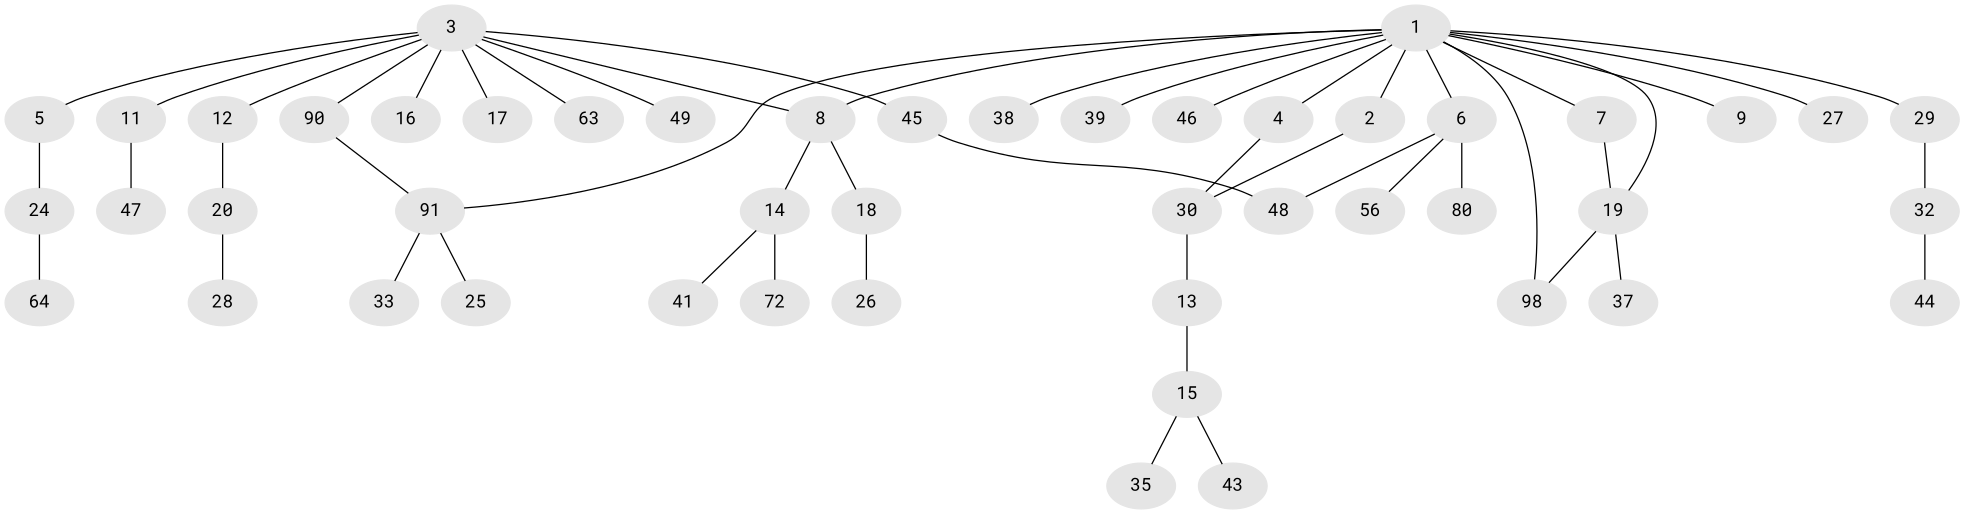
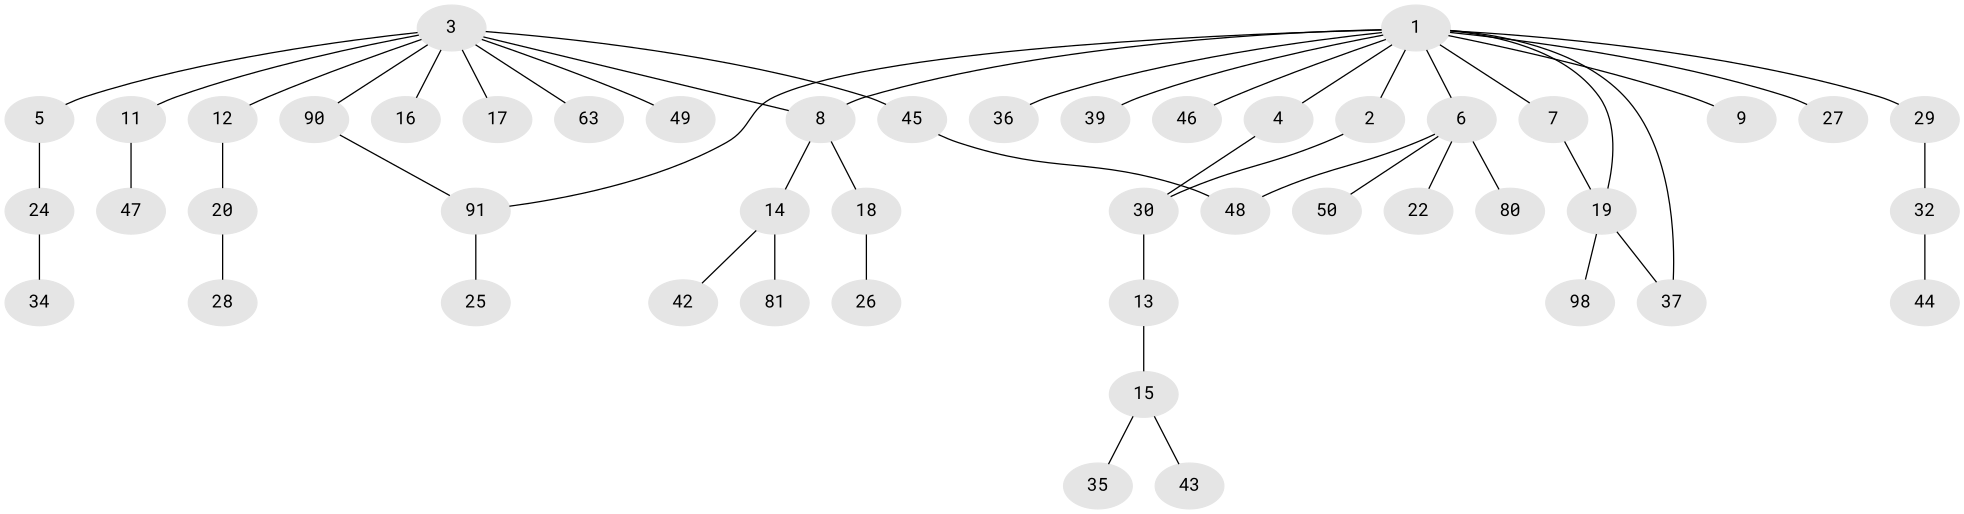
(1004, 120) -> (1004, 120)
(1527, 144) -> (1626, 98)
(1370, 211) -> (1327, 211)
none -> (1419, 211)
(39, 303) -> (39, 303)
(384, 303) -> none
(683, 303) -> (775, 303)
(775, 303) -> (683, 303)
